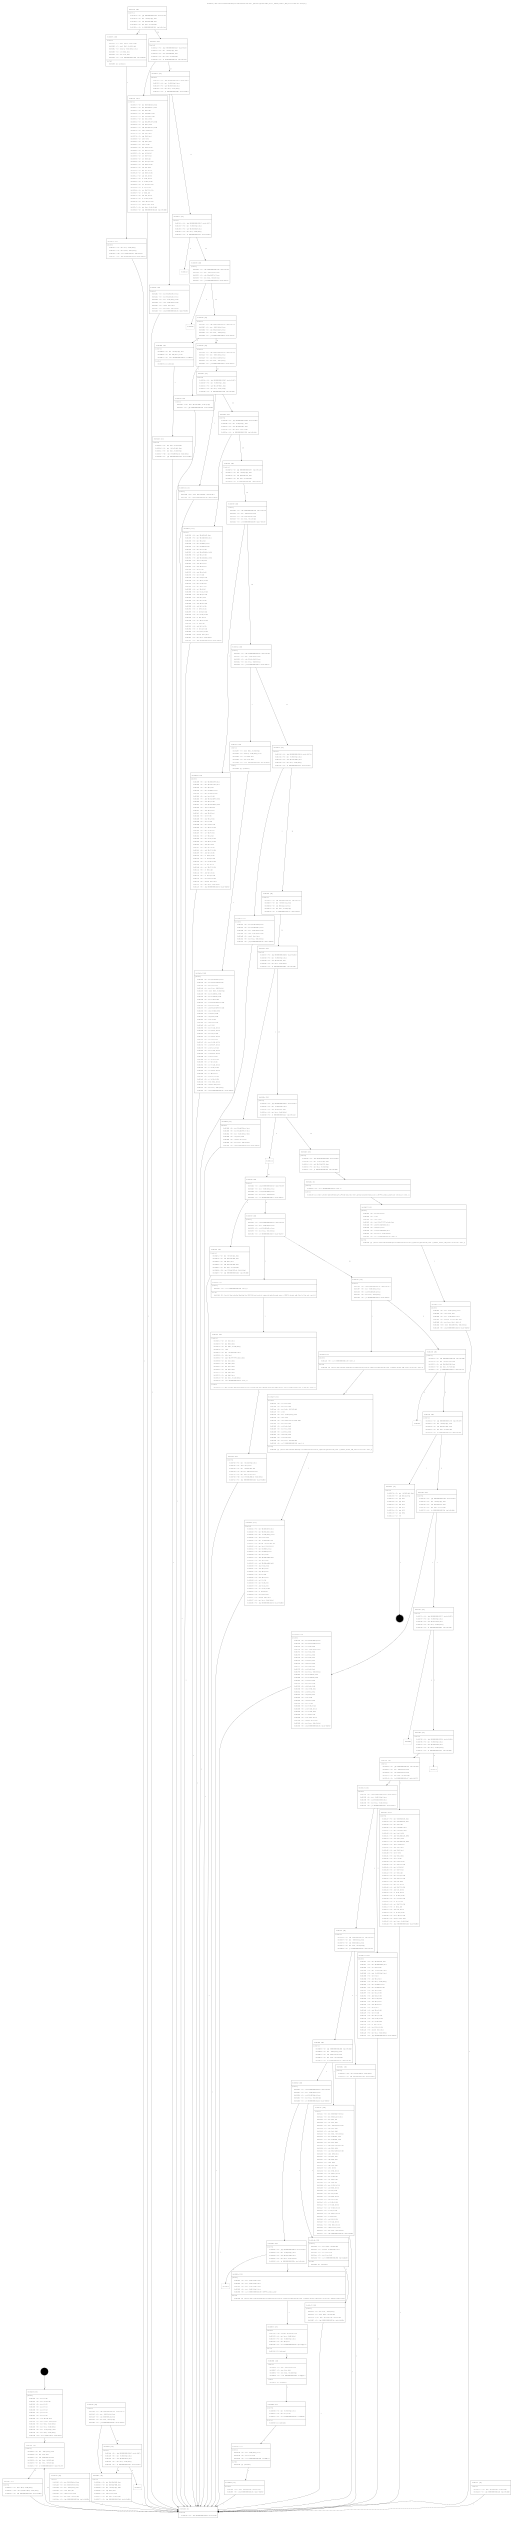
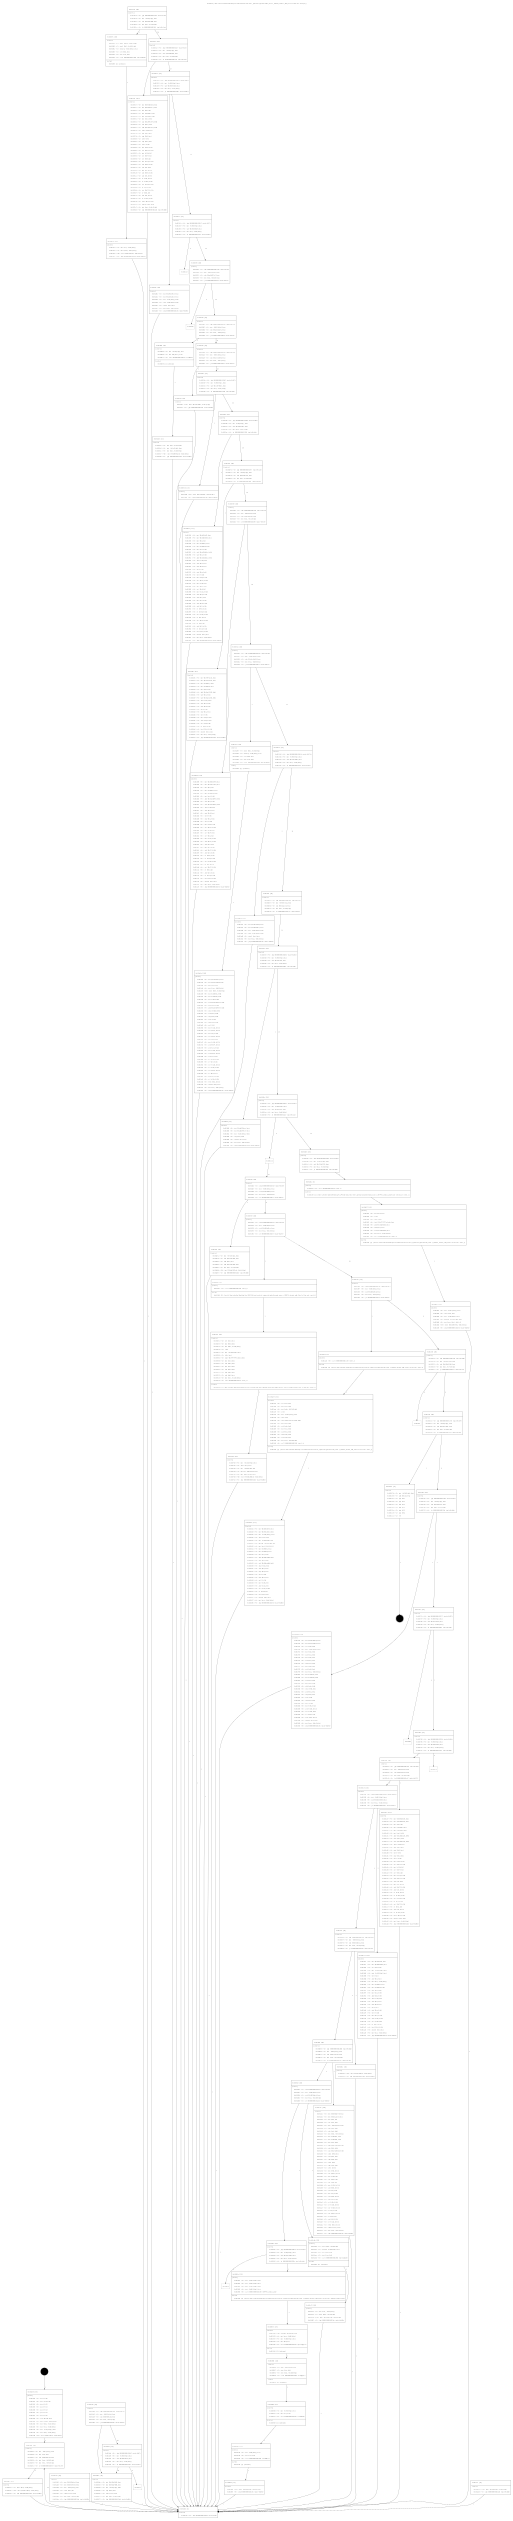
none -> (206, 705)
